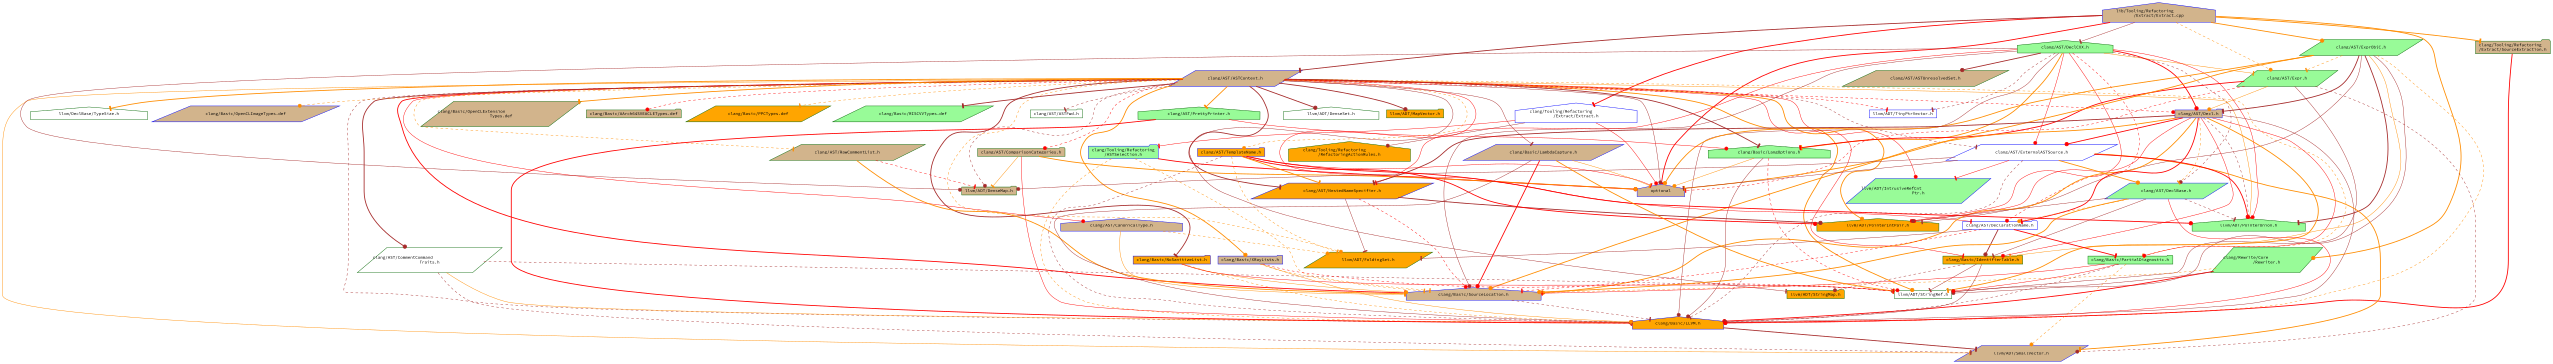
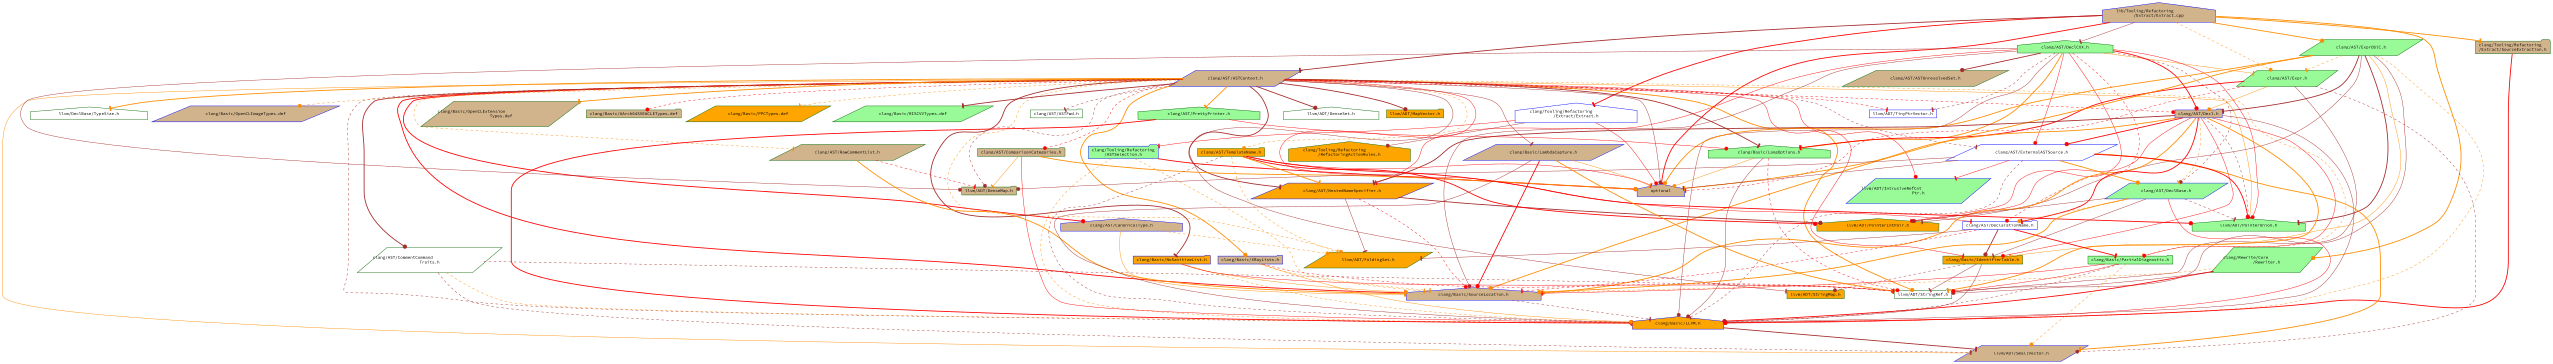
(1775, 101) -> none
(411, 110) -> (411, 110)
(1231, 152) -> (1231, 152)
(1035, 318) -> (1035, 318)
